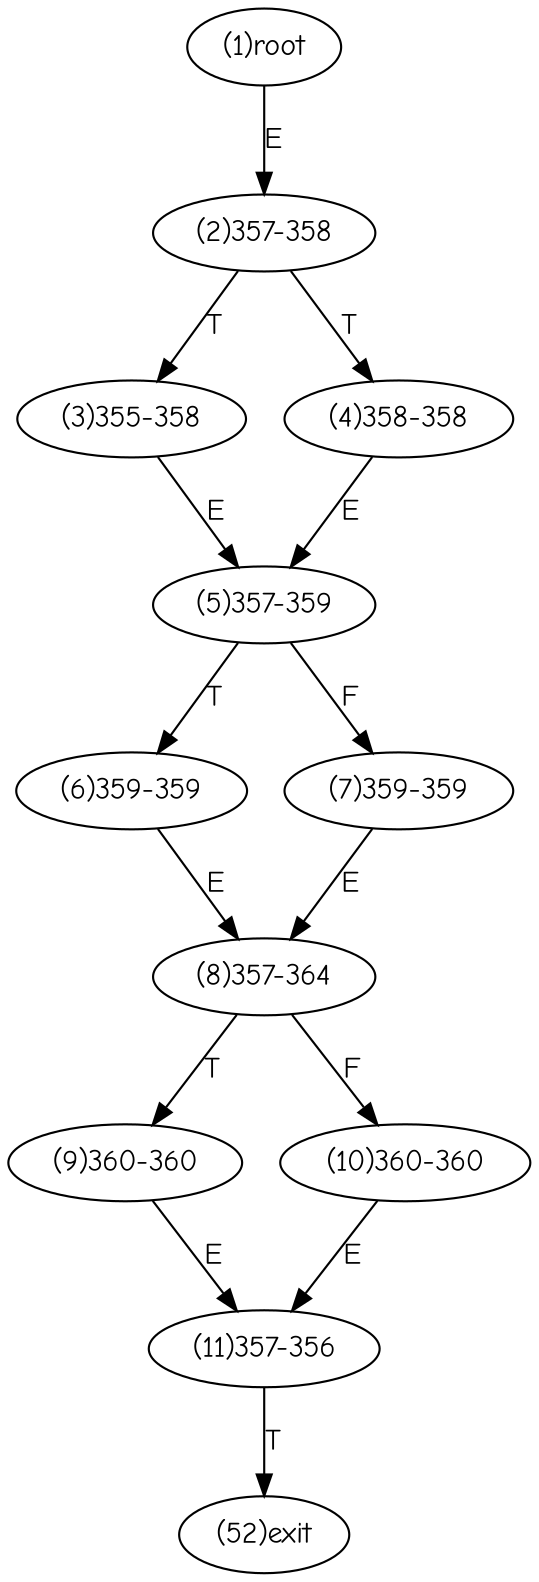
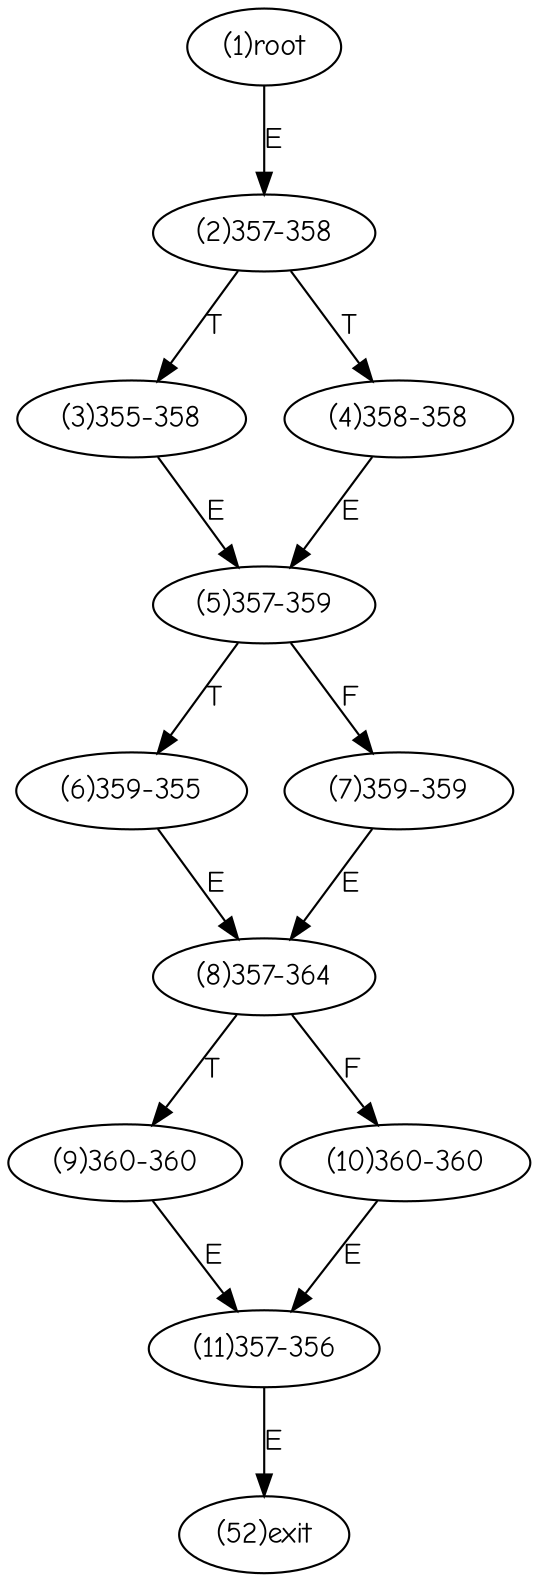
(132, 791) -> (132, 791)
(274, 1442) -> (274, 1442)
